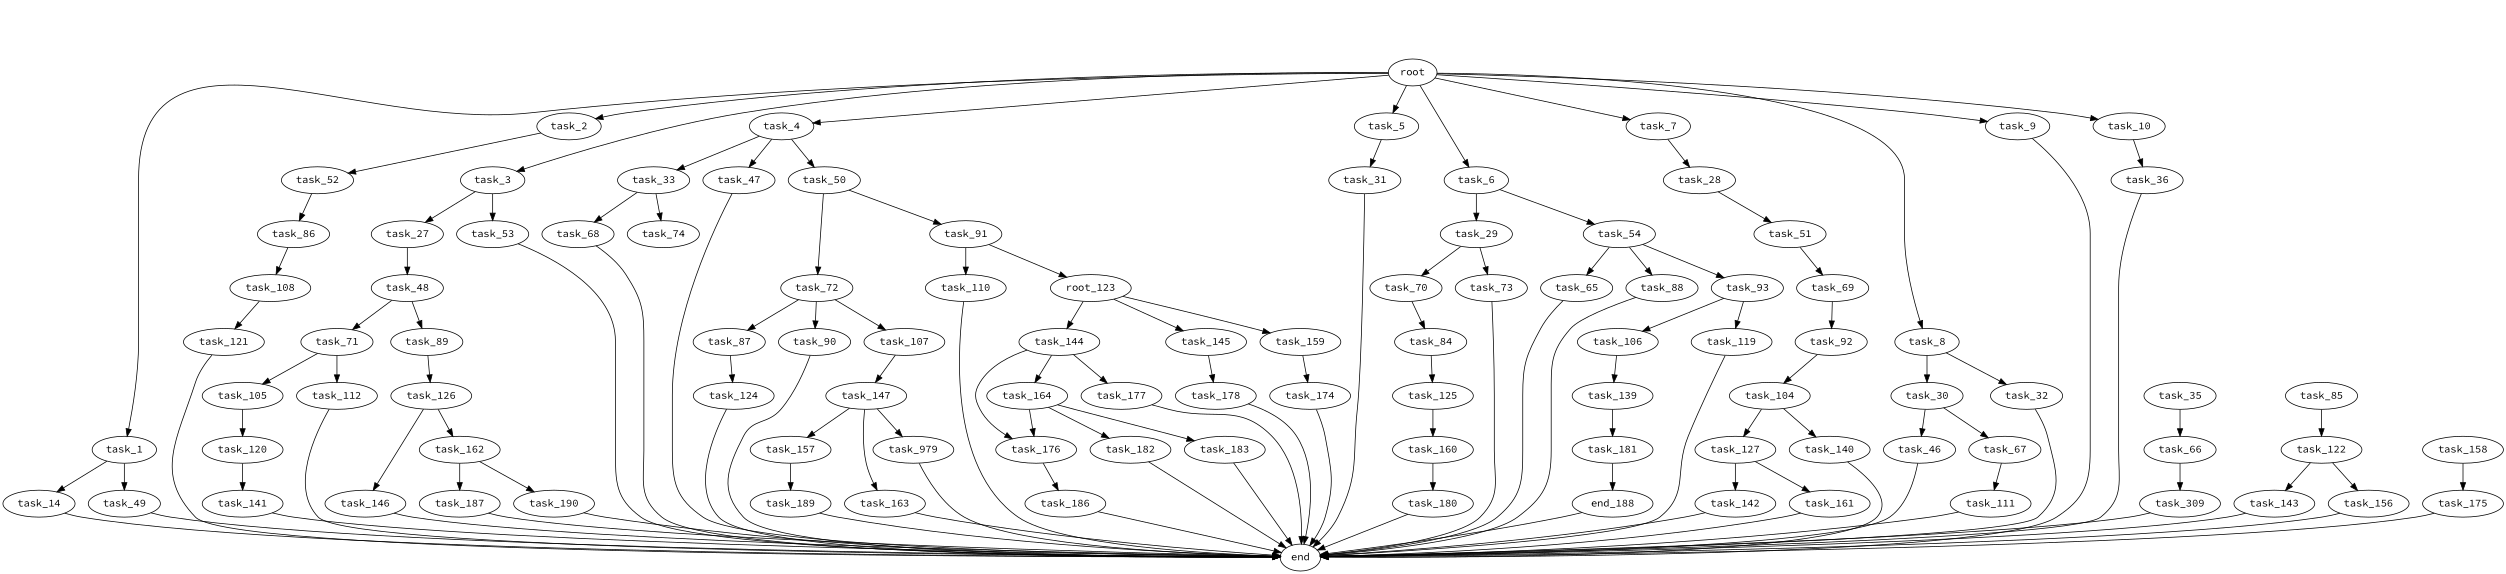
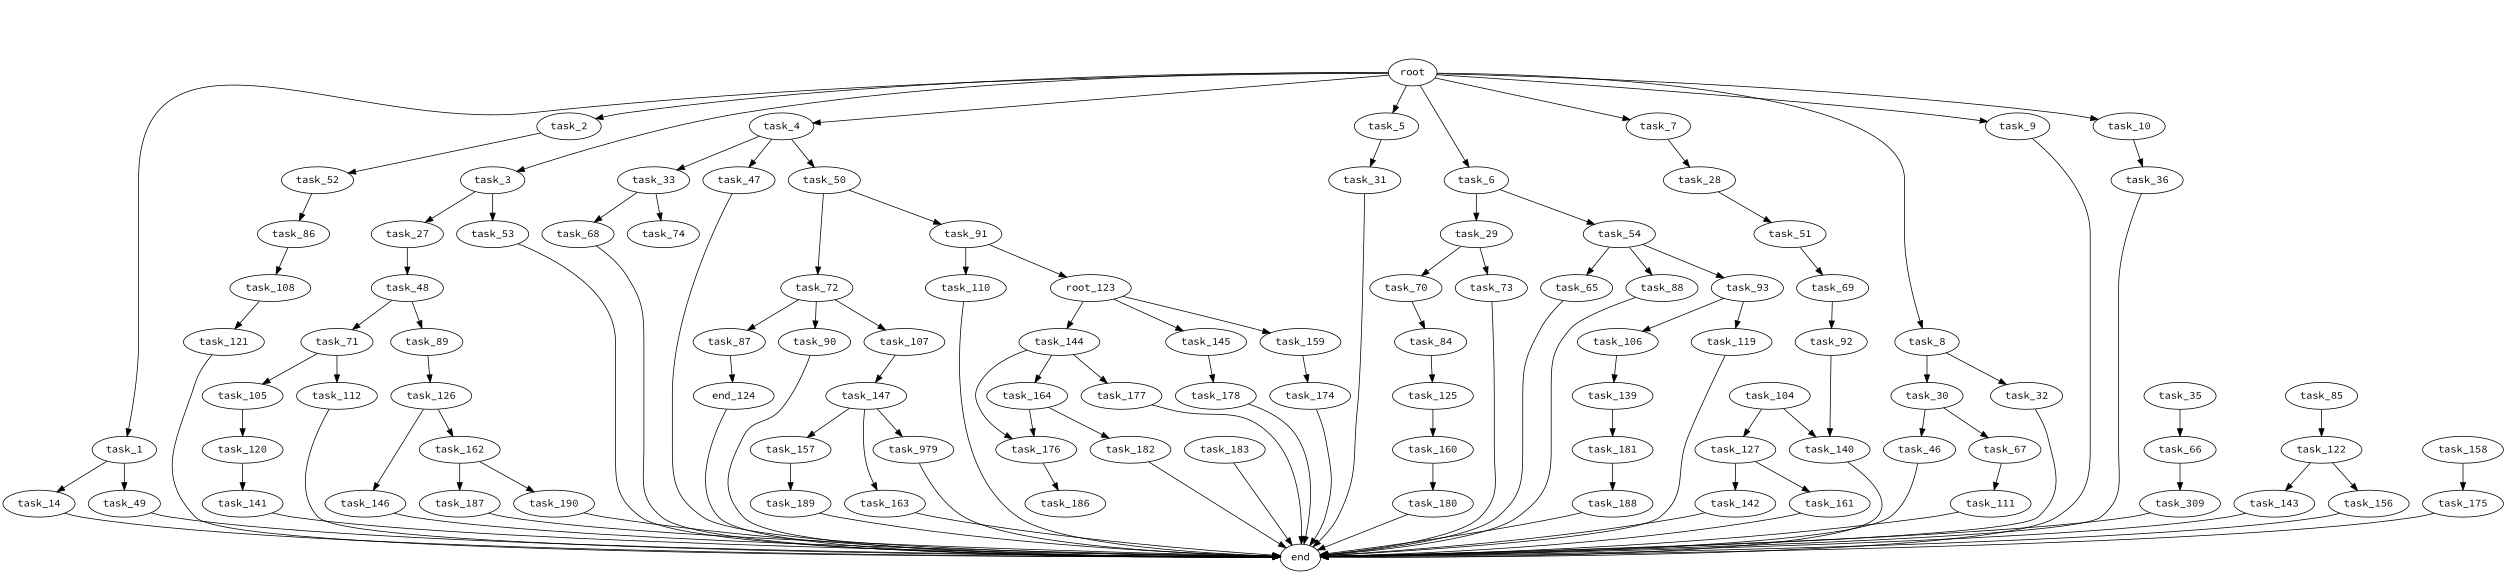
(1804, 366) -> (1830, 392)
(734, 396) -> (734, 396)
(1122, 422) -> none
(1613, 504) -> (1613, 504)
(1186, 531) -> none
